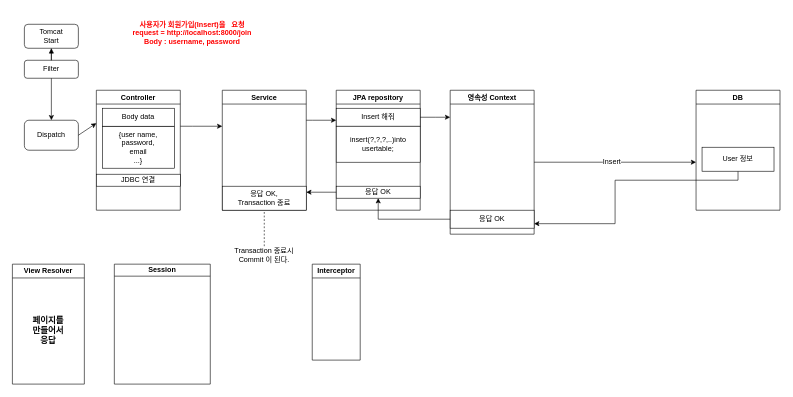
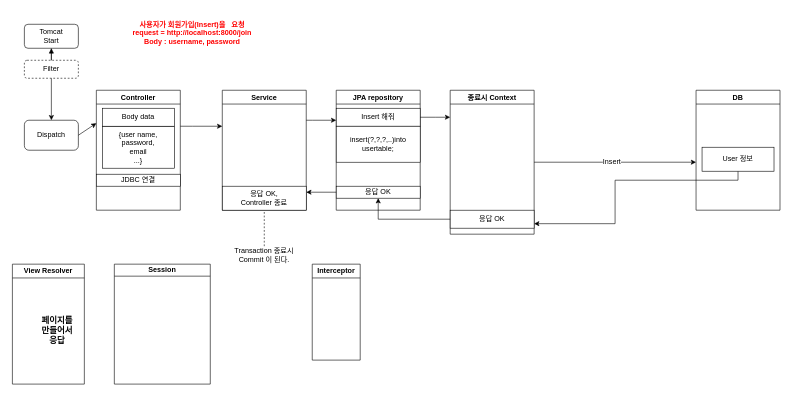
(51, 69) -> (51, 69)
(492, 98) -> (492, 98)
(264, 198) -> (264, 198)
(48, 330) -> (57, 330)
